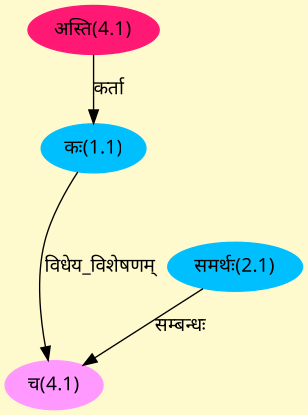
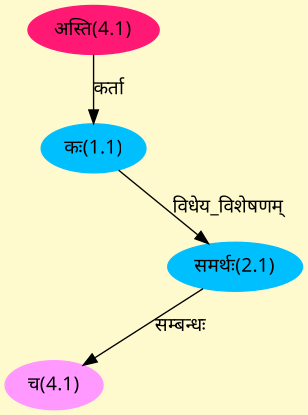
(42, 256) -> (158, 202)
